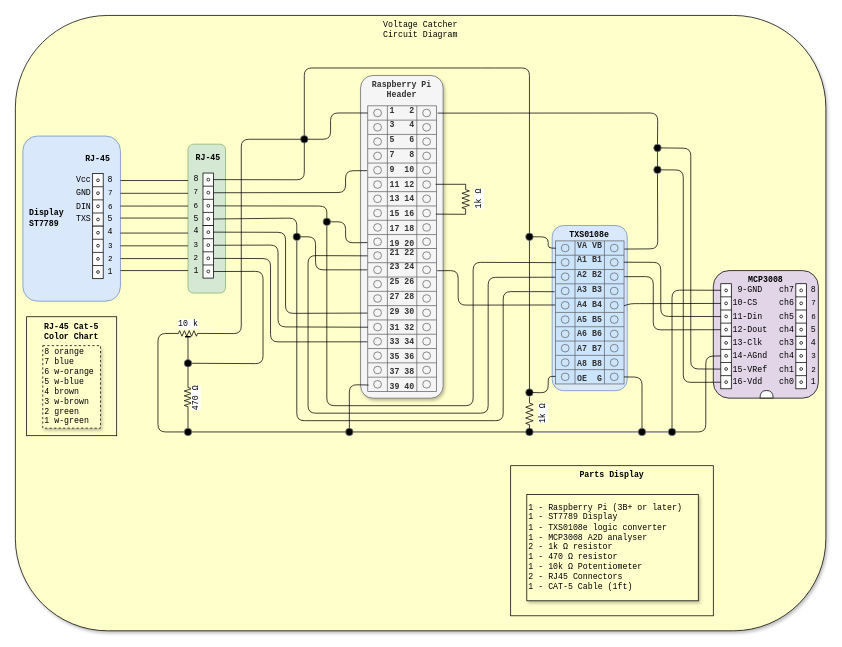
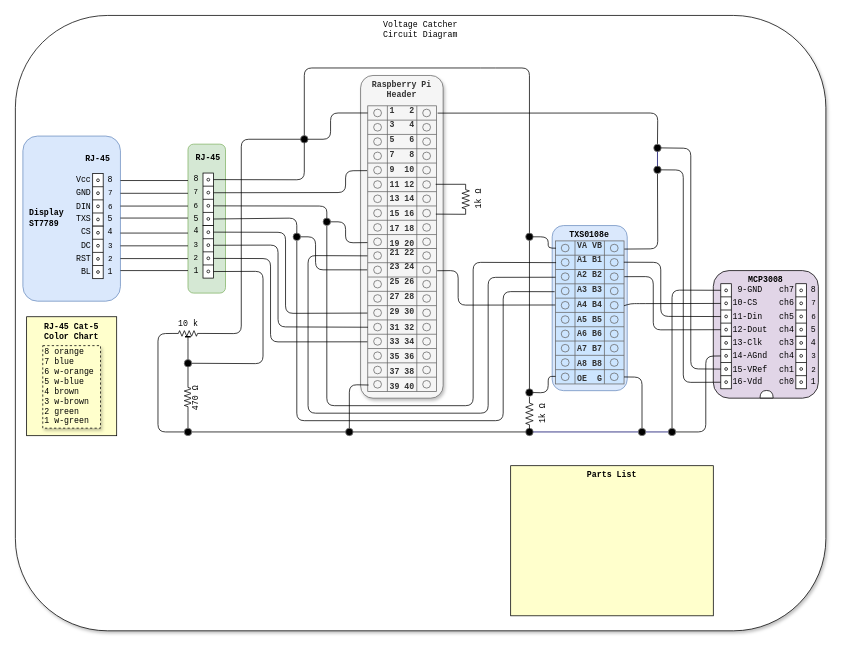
(420, 31) -> (420, 31)
none -> (78, 252)
(612, 476) -> (612, 476)
(612, 547) -> none
